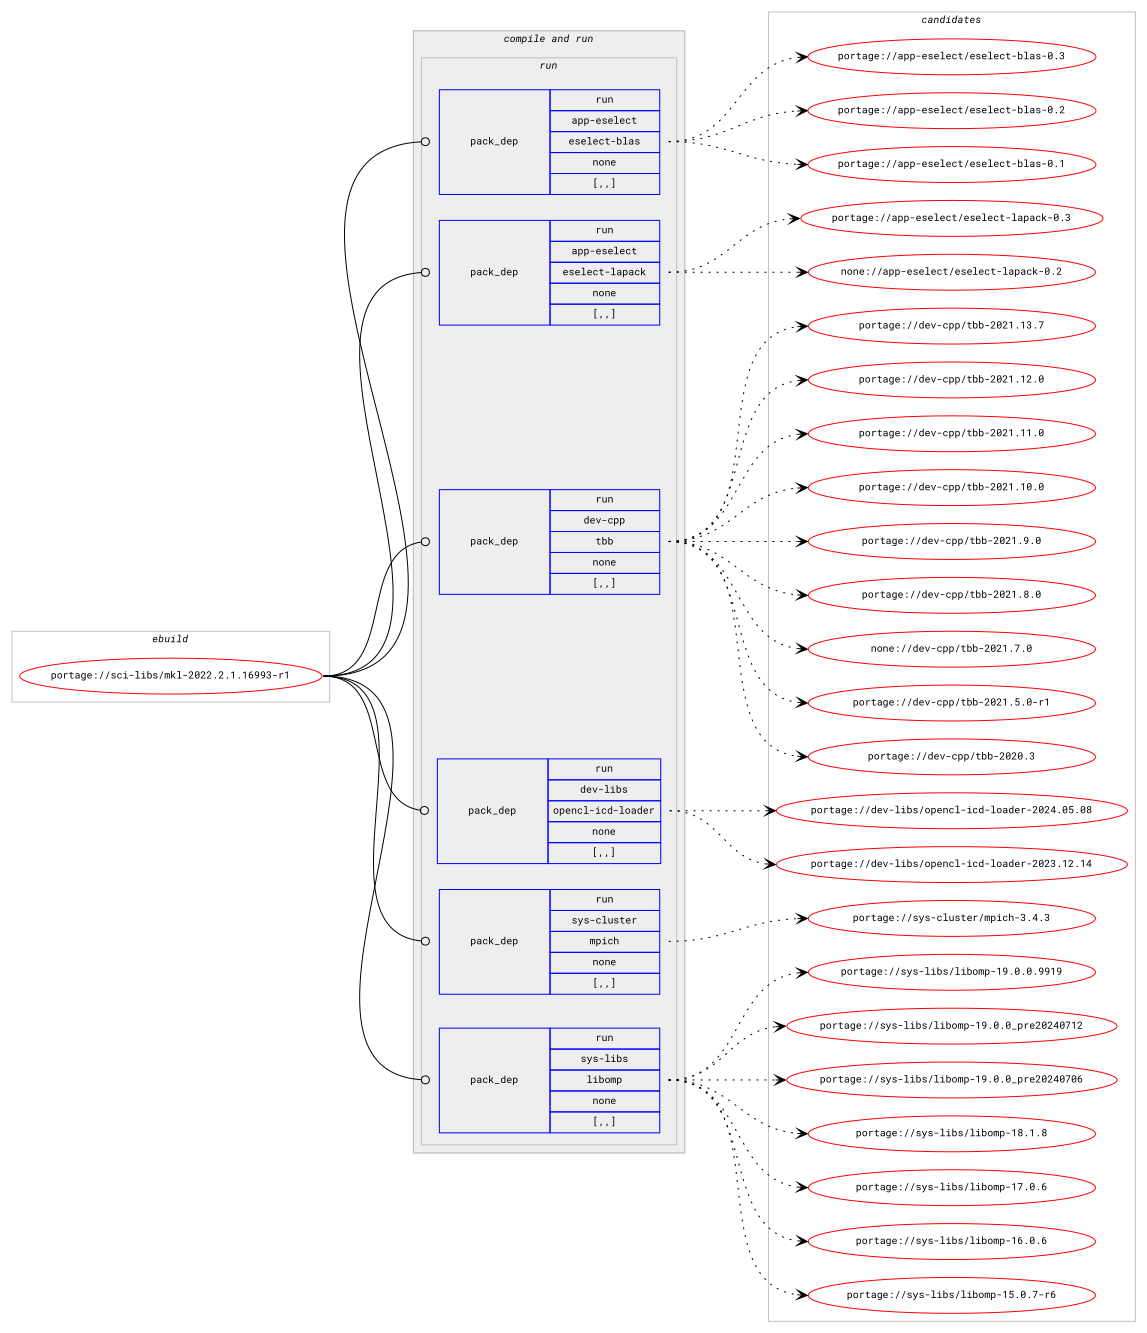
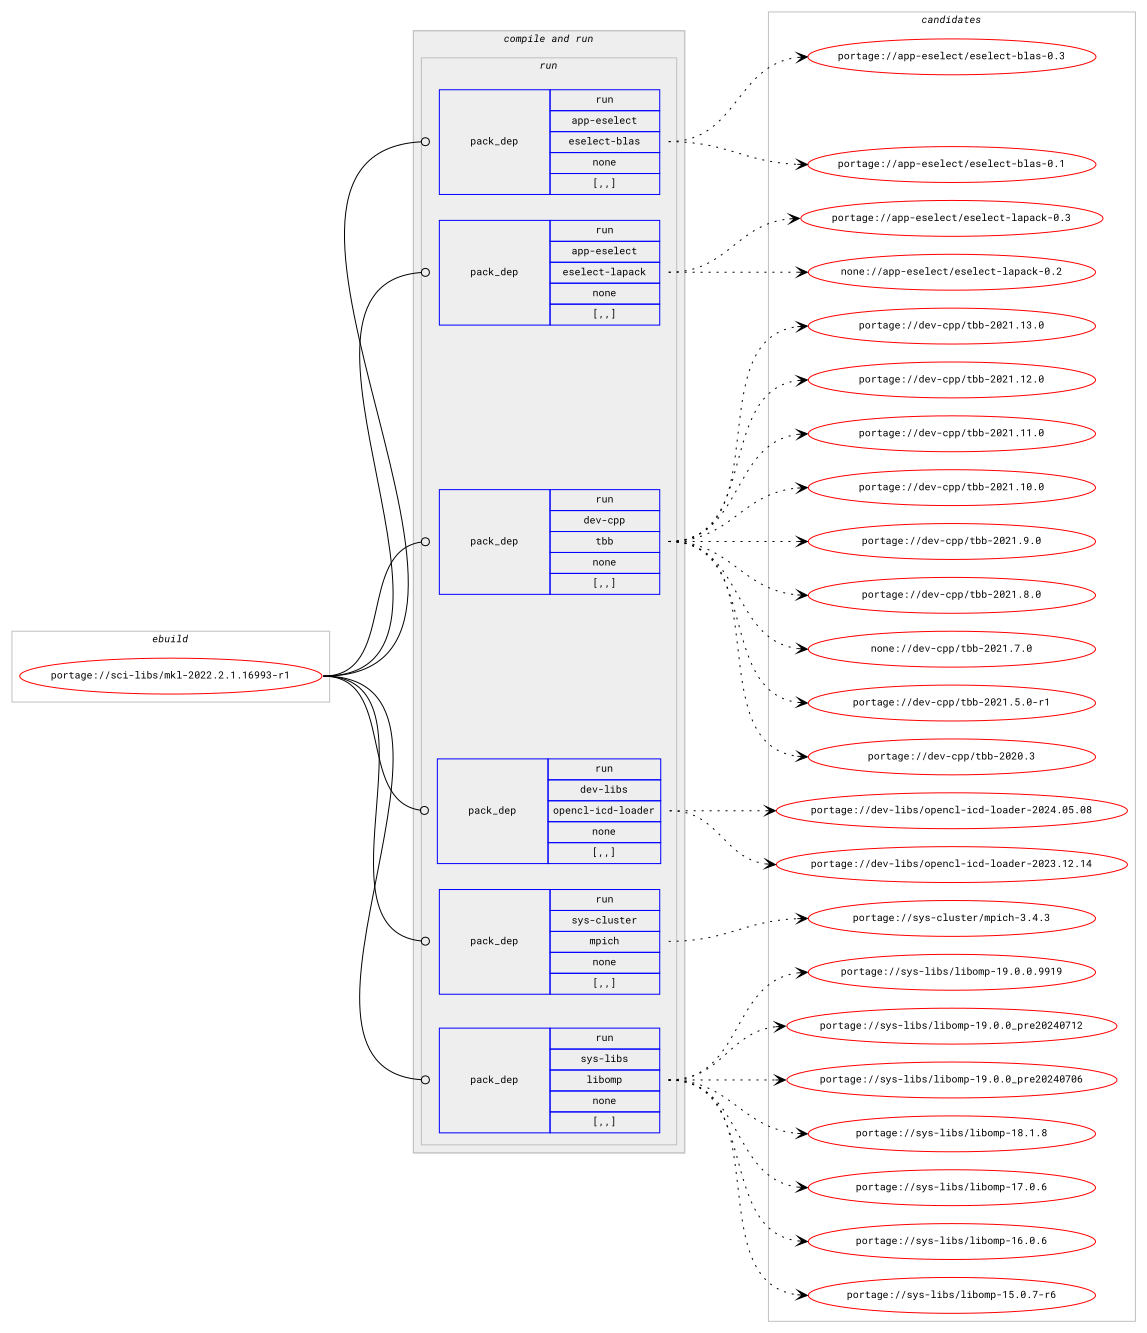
(952, 111) -> none
(952, 326) -> (952, 326)
